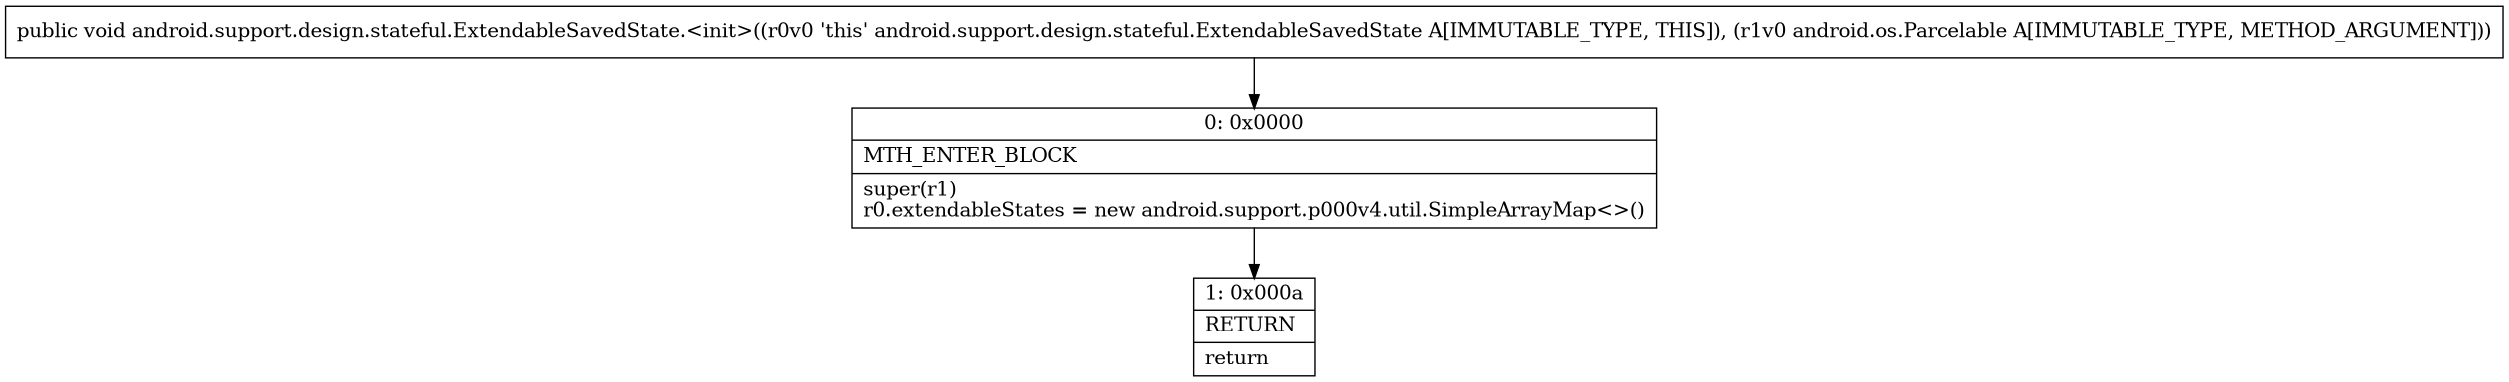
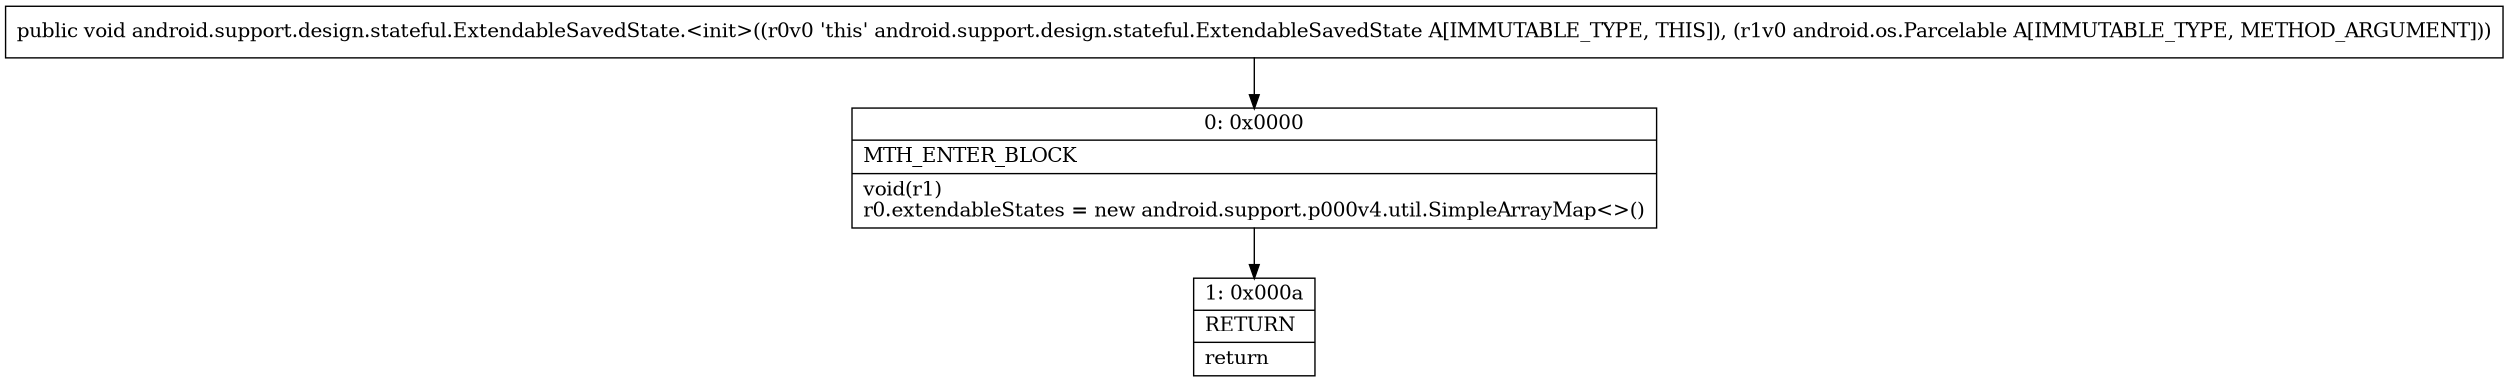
(910, 190) -> (903, 190)
